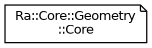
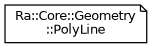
(76, 24) -> (76, 24)
